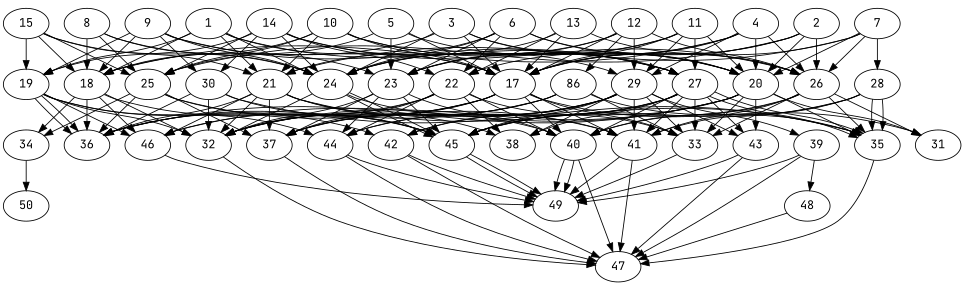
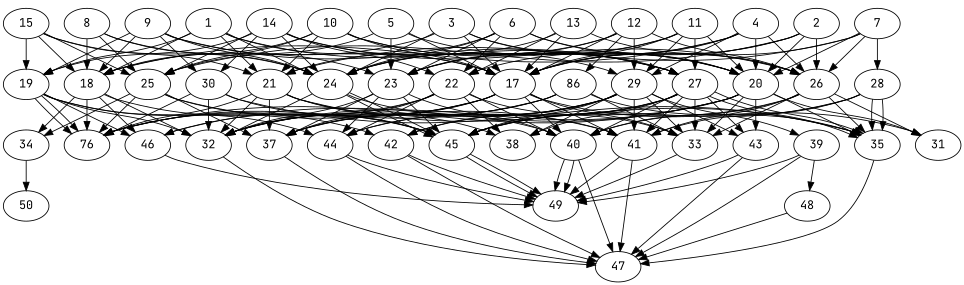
(213, 113) -> none
(87, 145) -> (87, 145)
